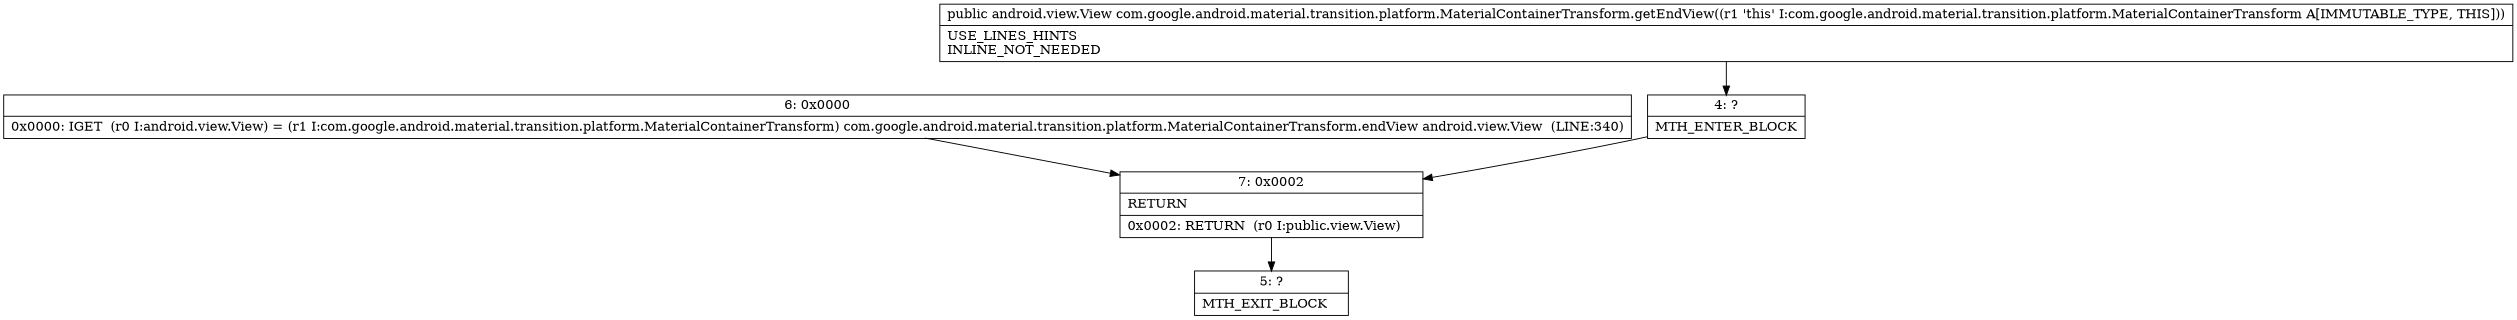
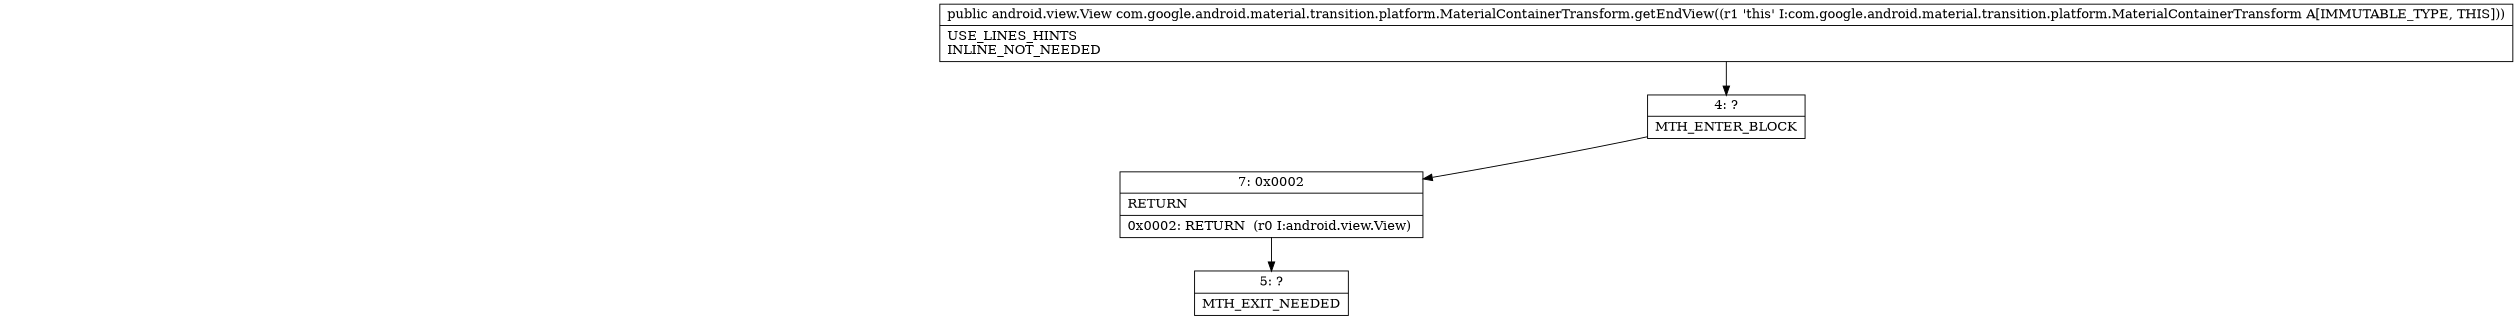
(818, 117) -> none
(1266, 226) -> (1271, 226)
(1265, 304) -> (1271, 304)
